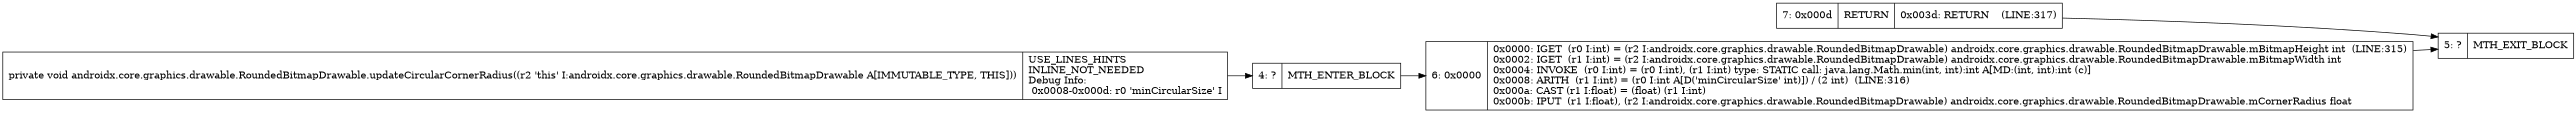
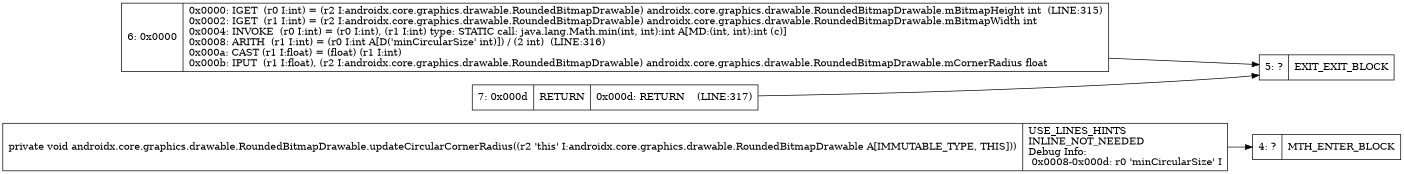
(1978, 15) -> (674, 97)
(2521, 45) -> (1341, 67)
(1410, 76) -> none
